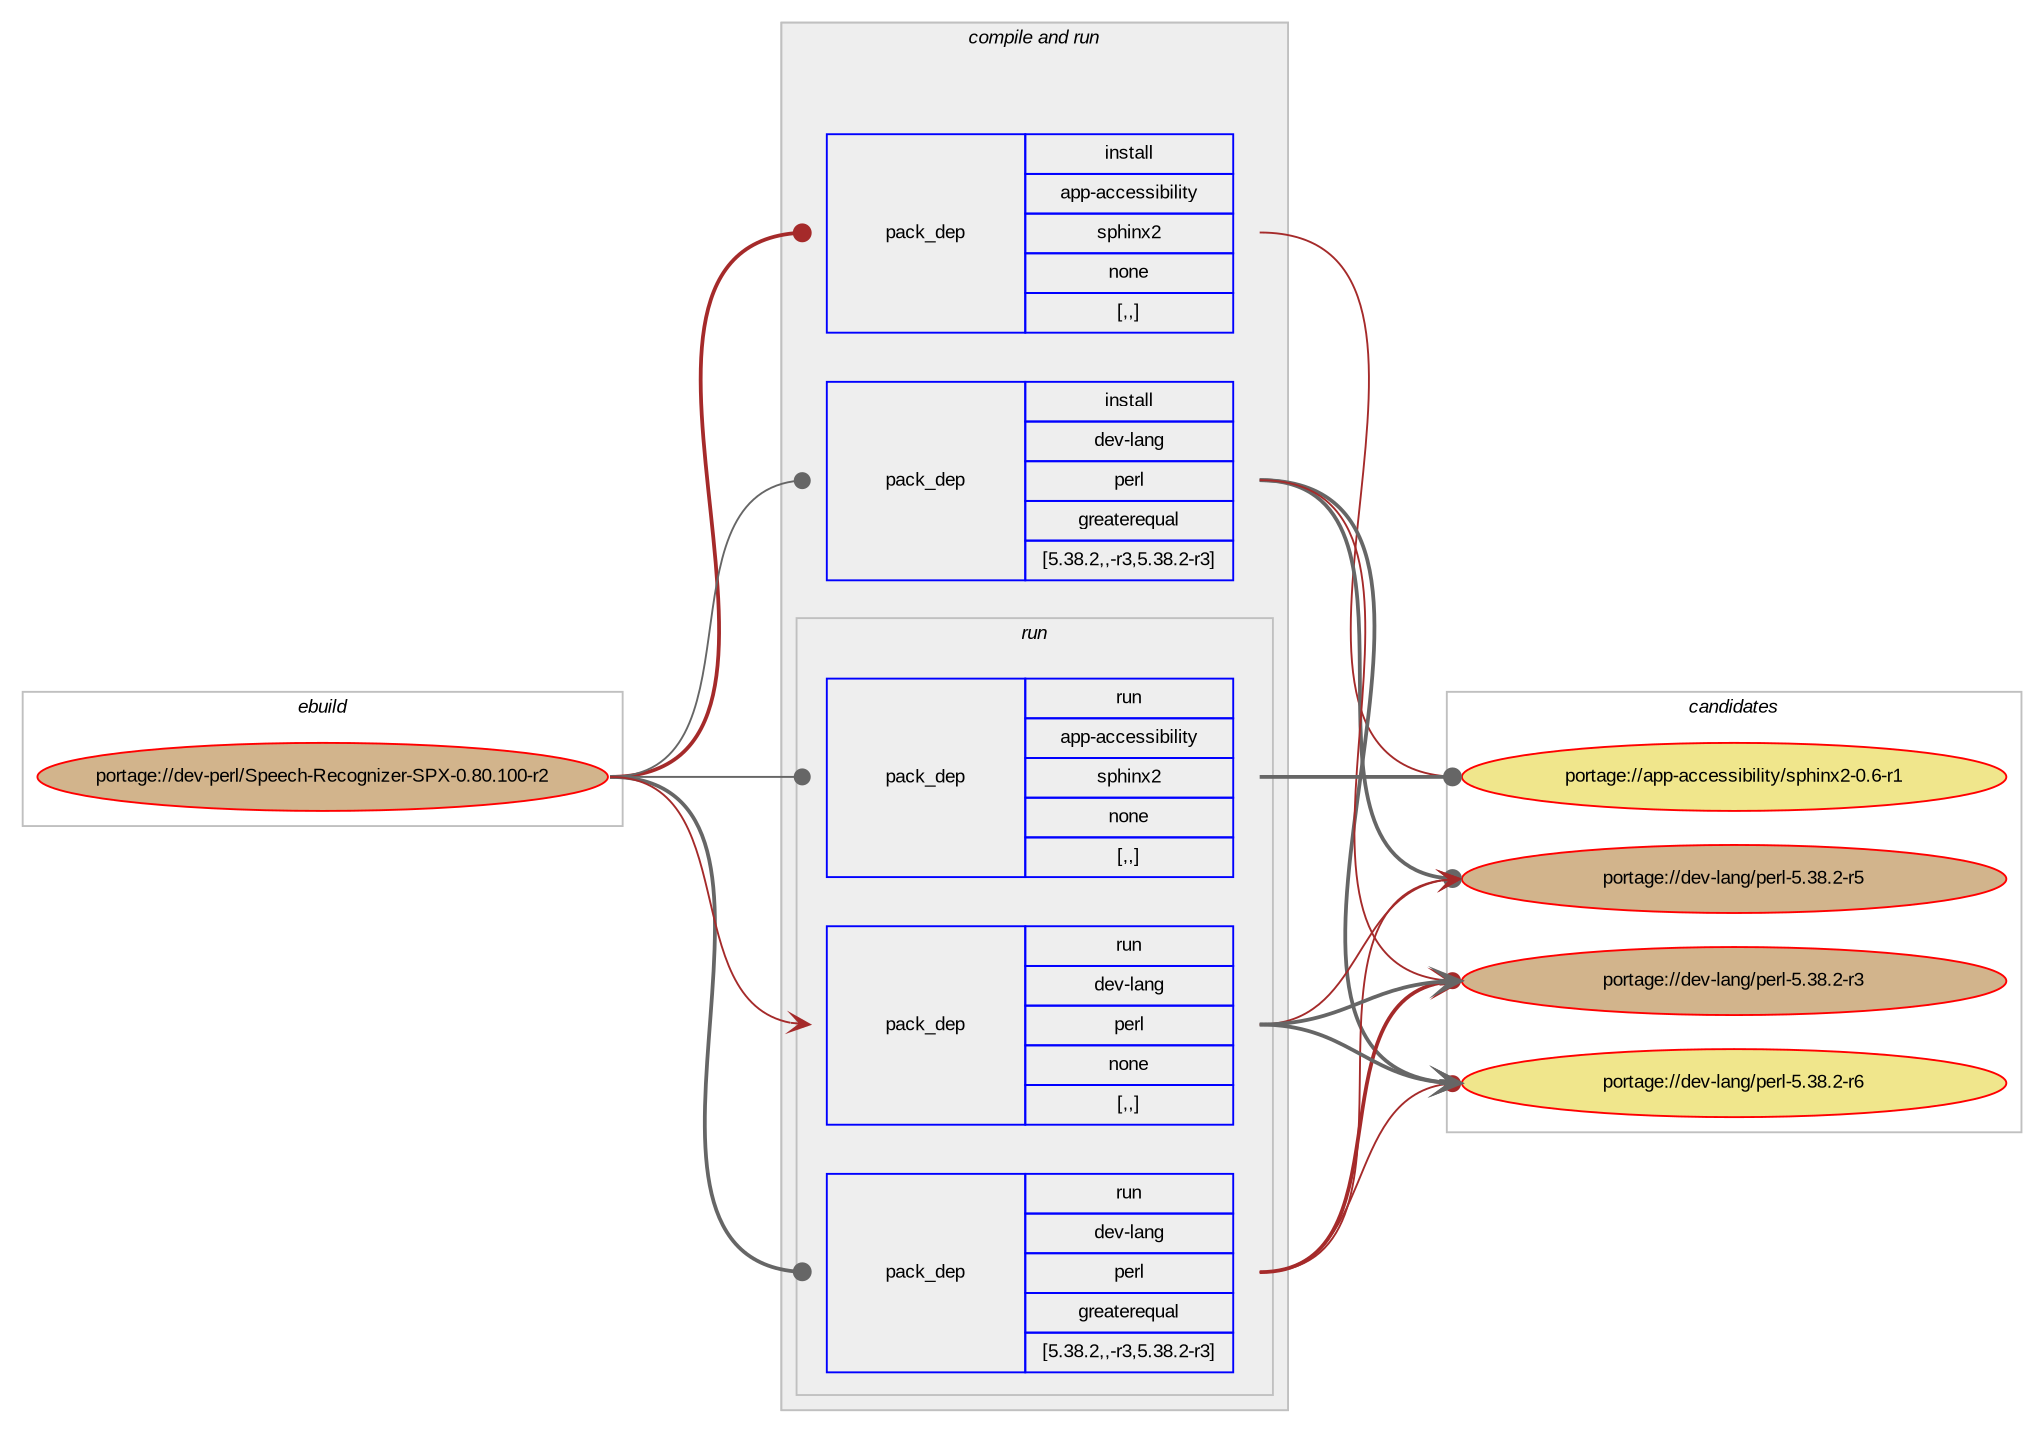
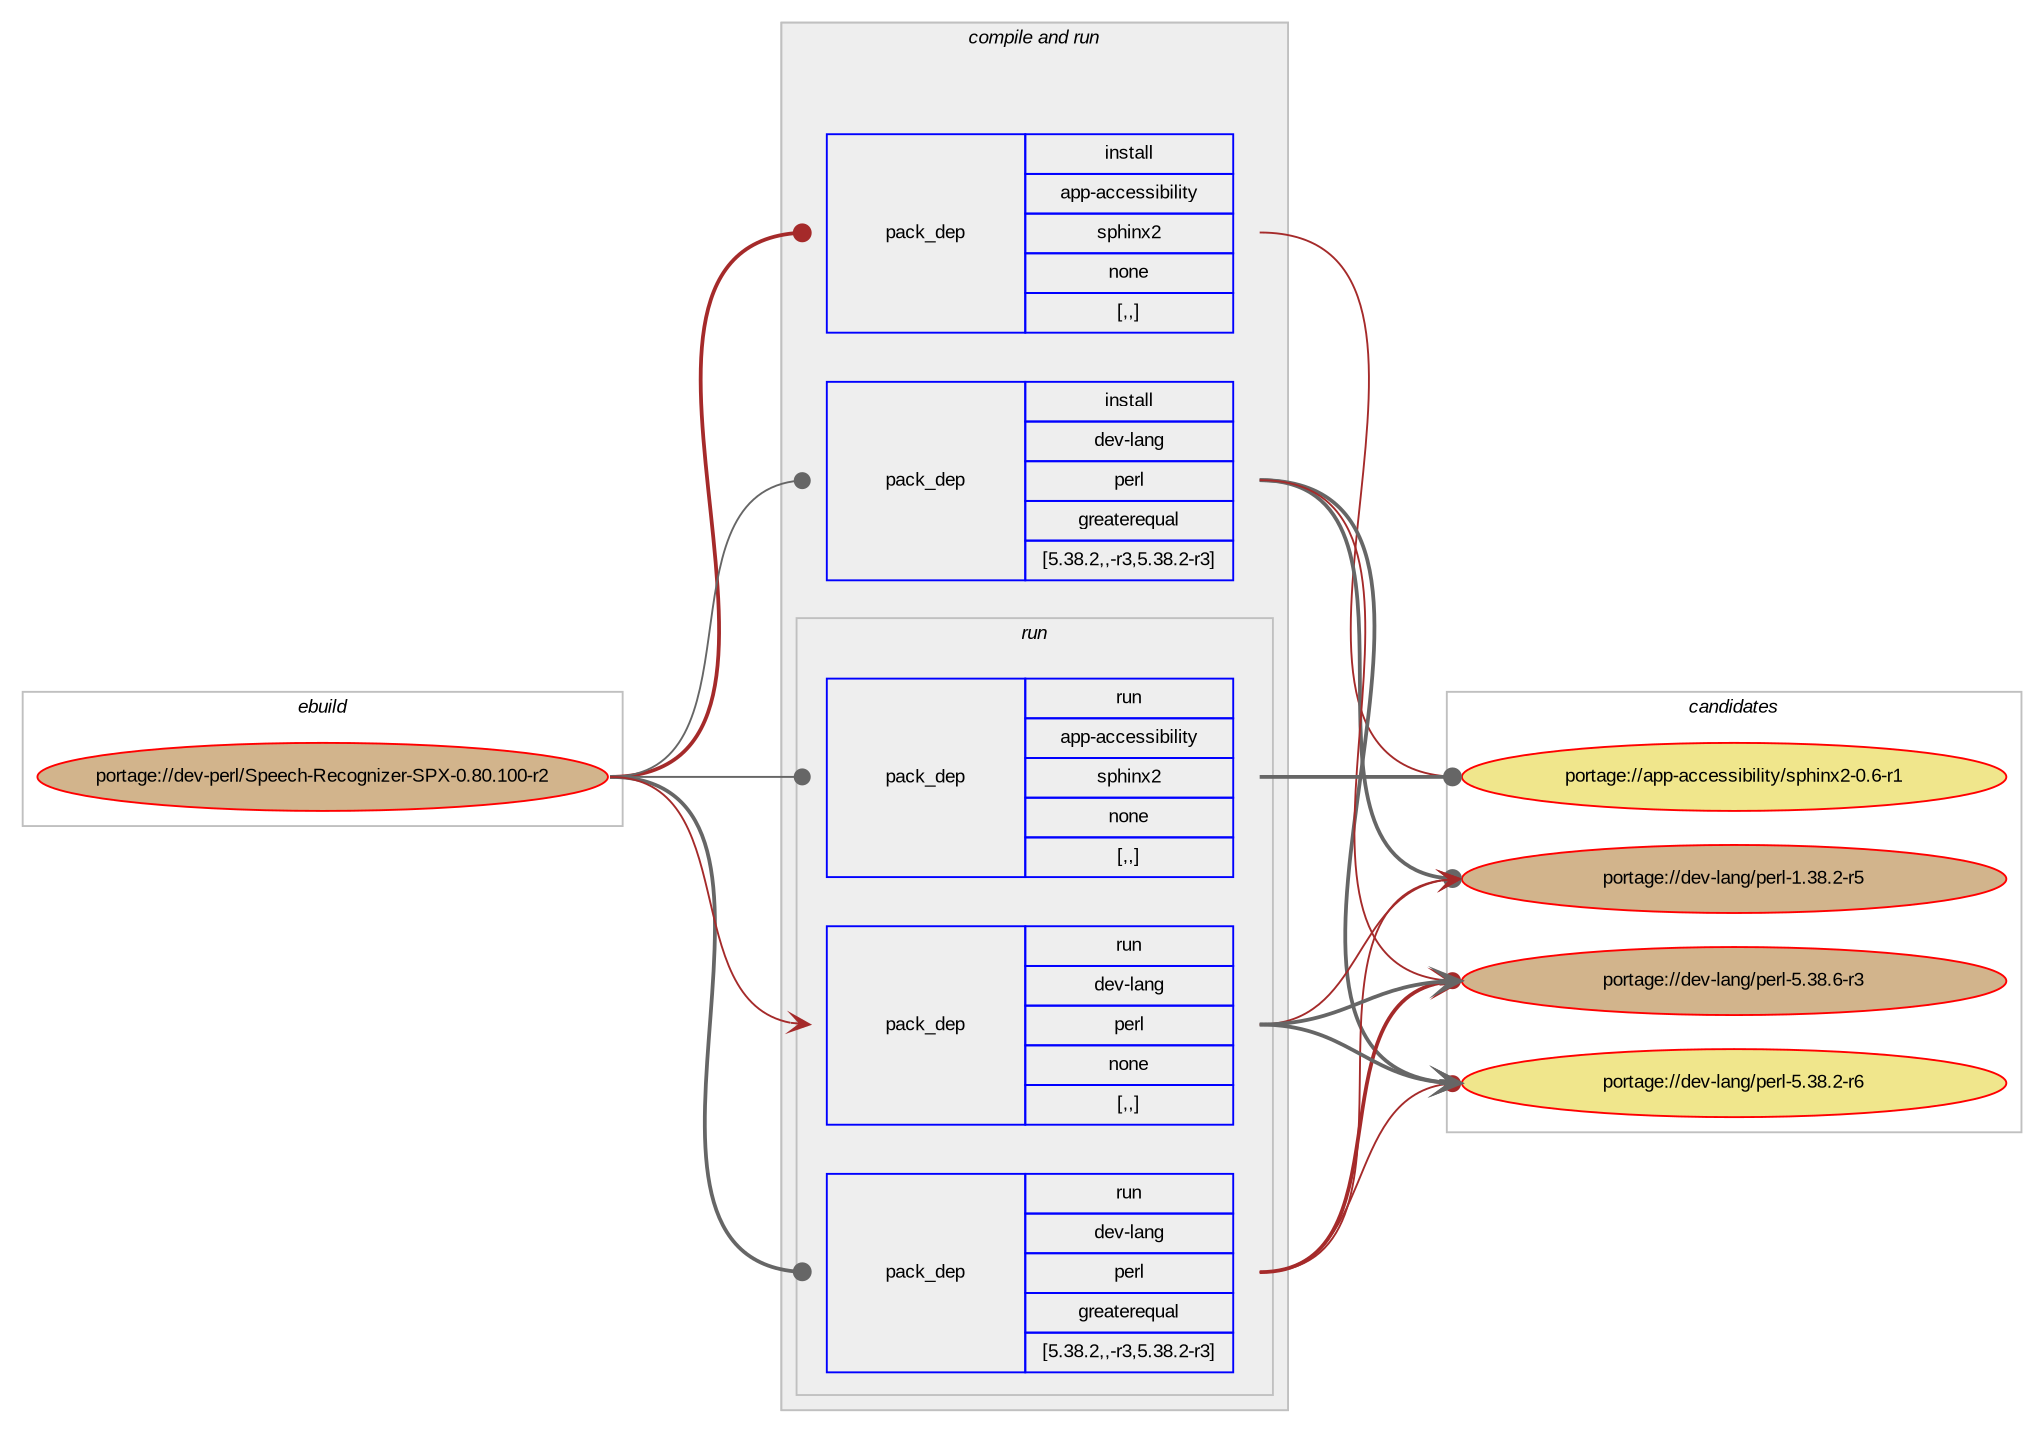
(1734, 879) -> (1734, 879)
(1734, 981) -> (1734, 981)
